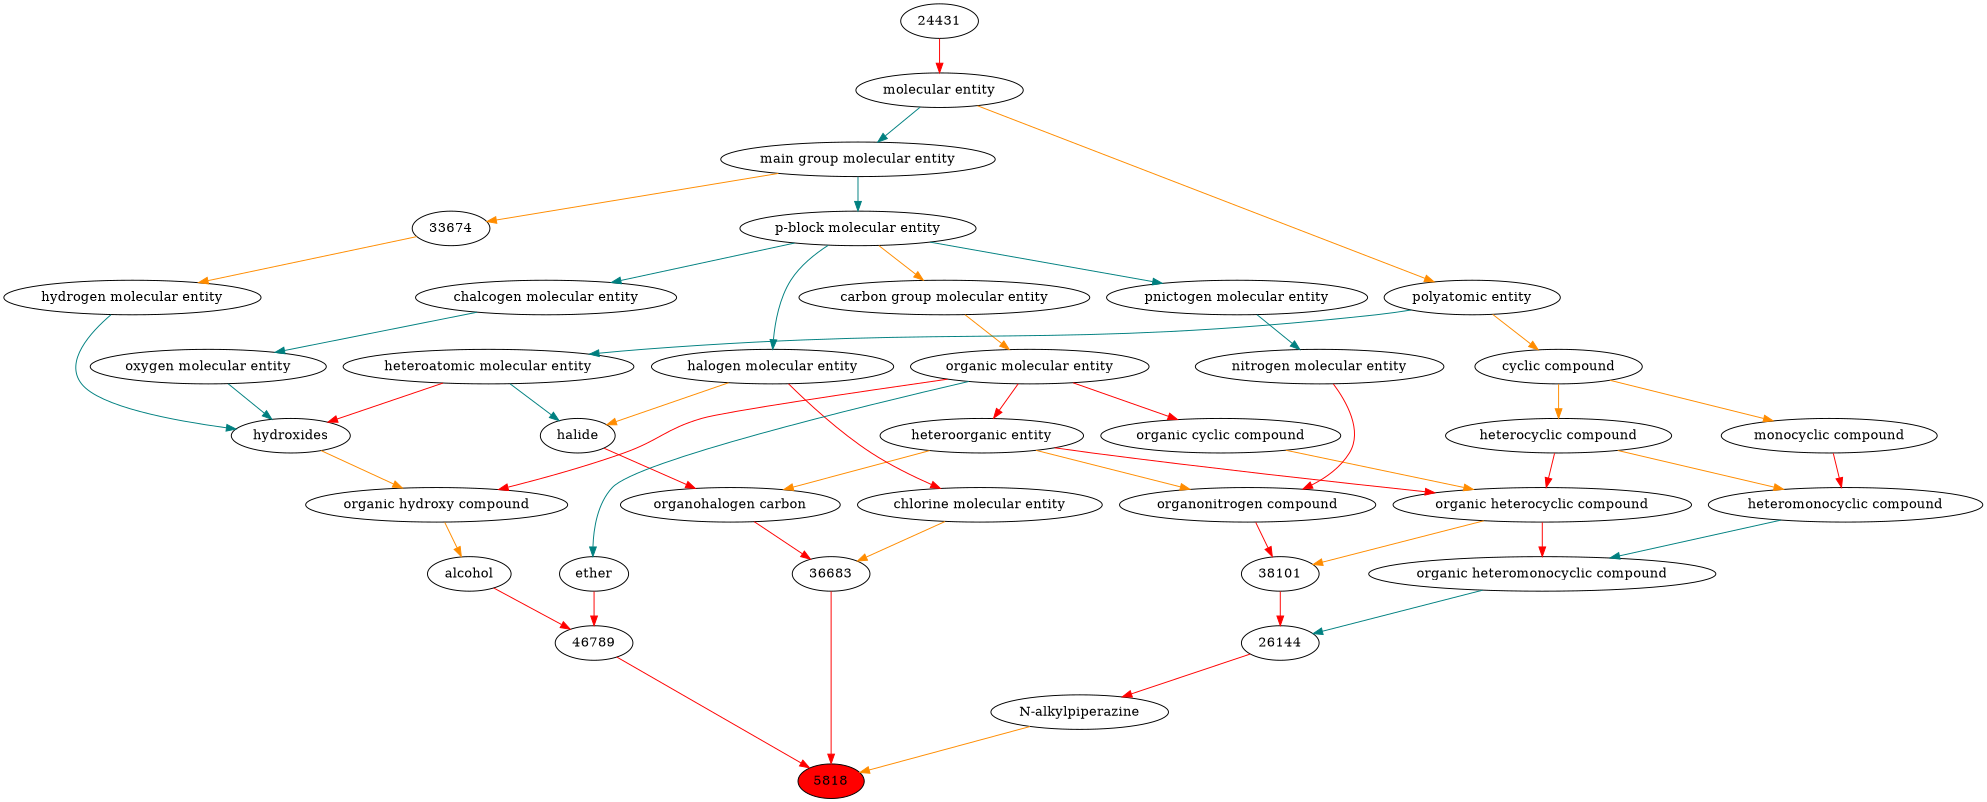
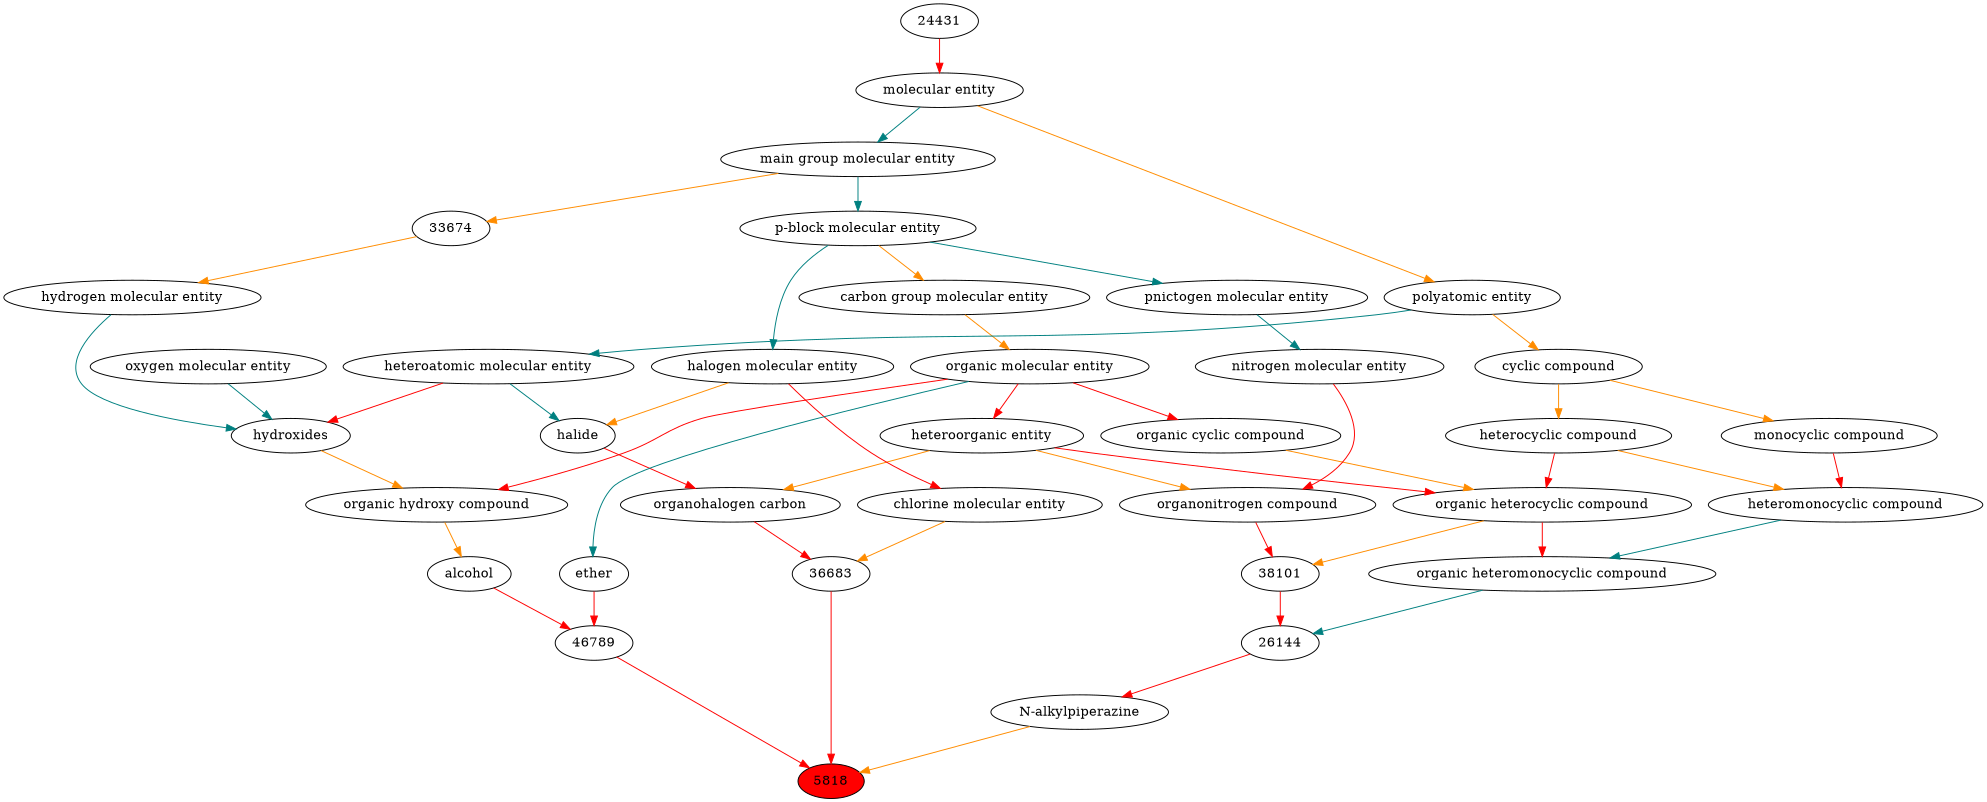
(546, 298) -> none
